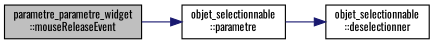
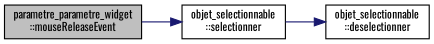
(234, 22) -> (234, 22)
